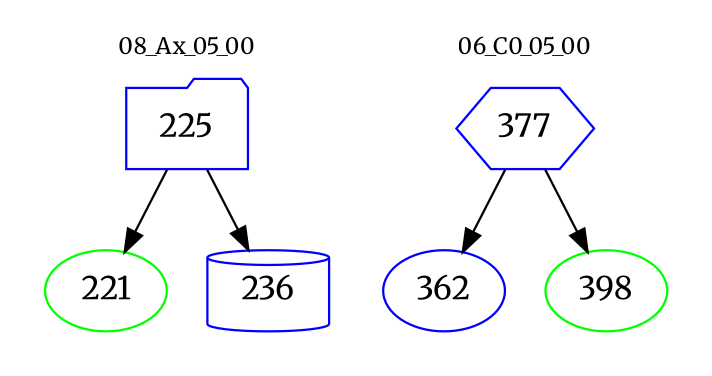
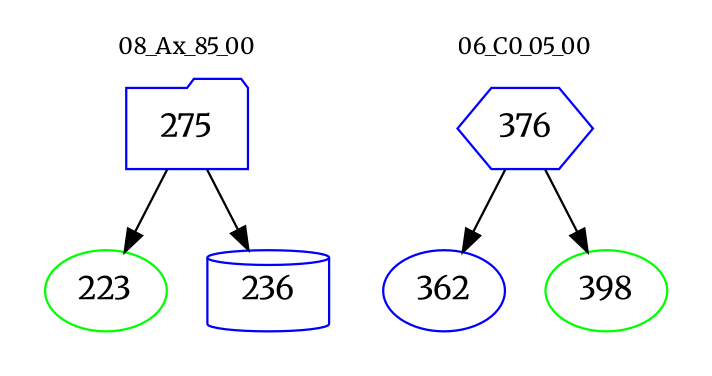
(187, 48) -> (187, 48)
(187, 128) -> (187, 128)
(525, 128) -> (525, 128)
(106, 291) -> (106, 291)
